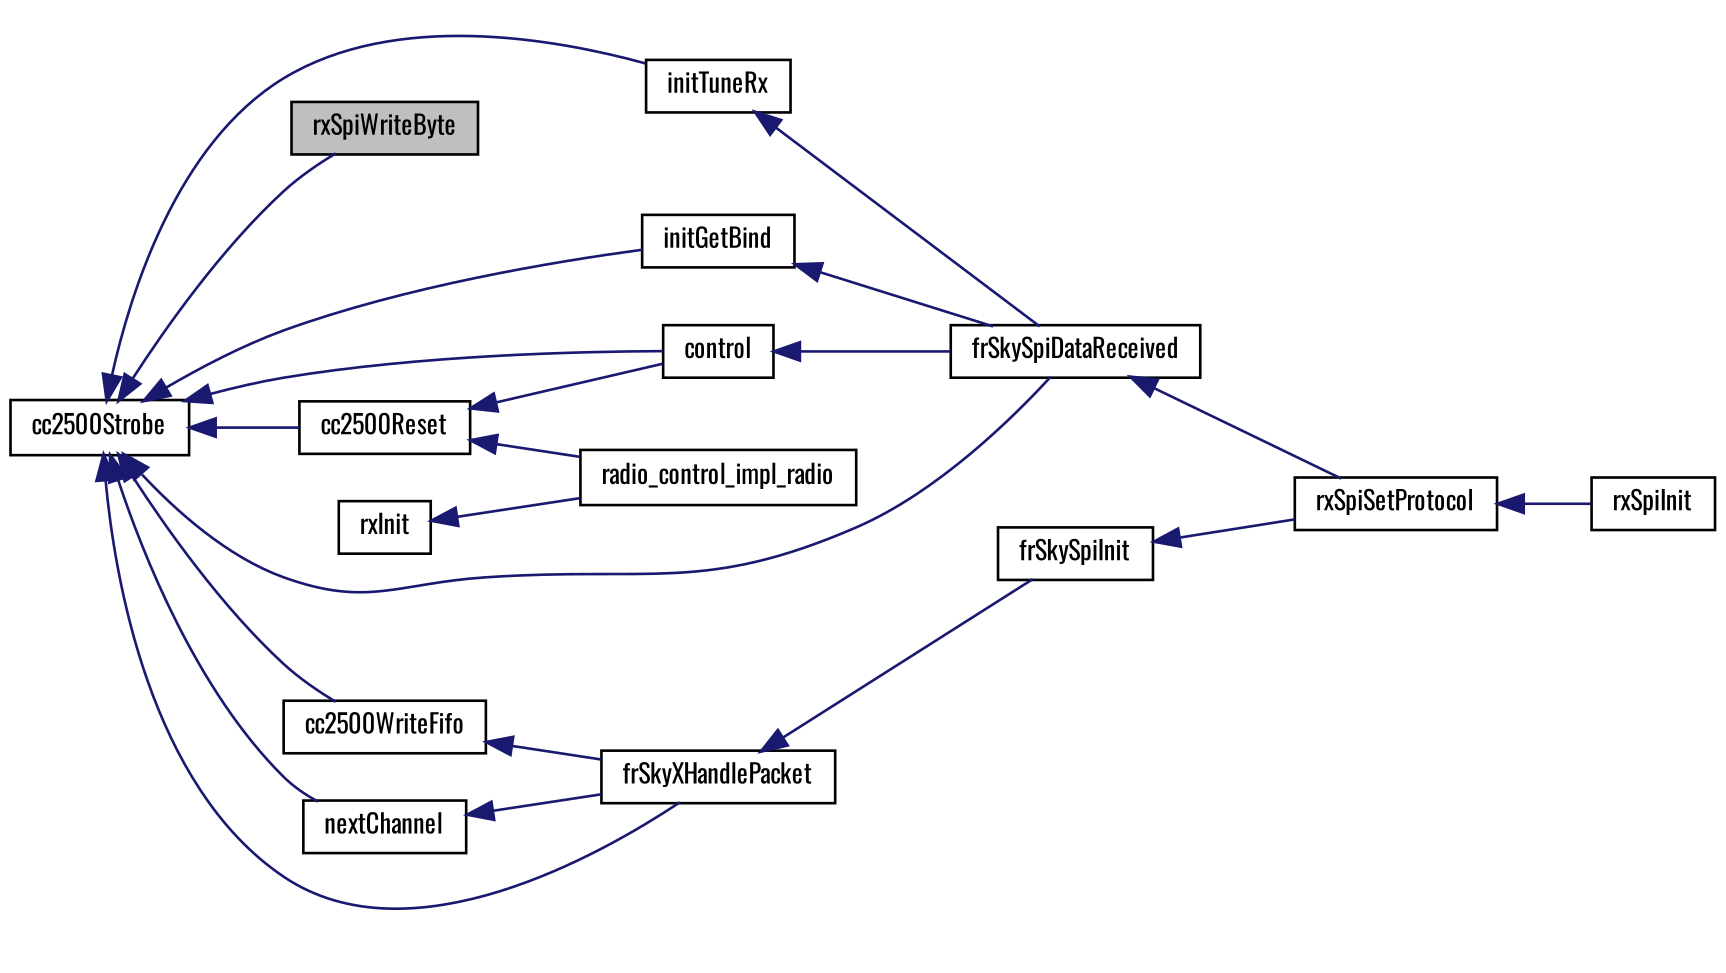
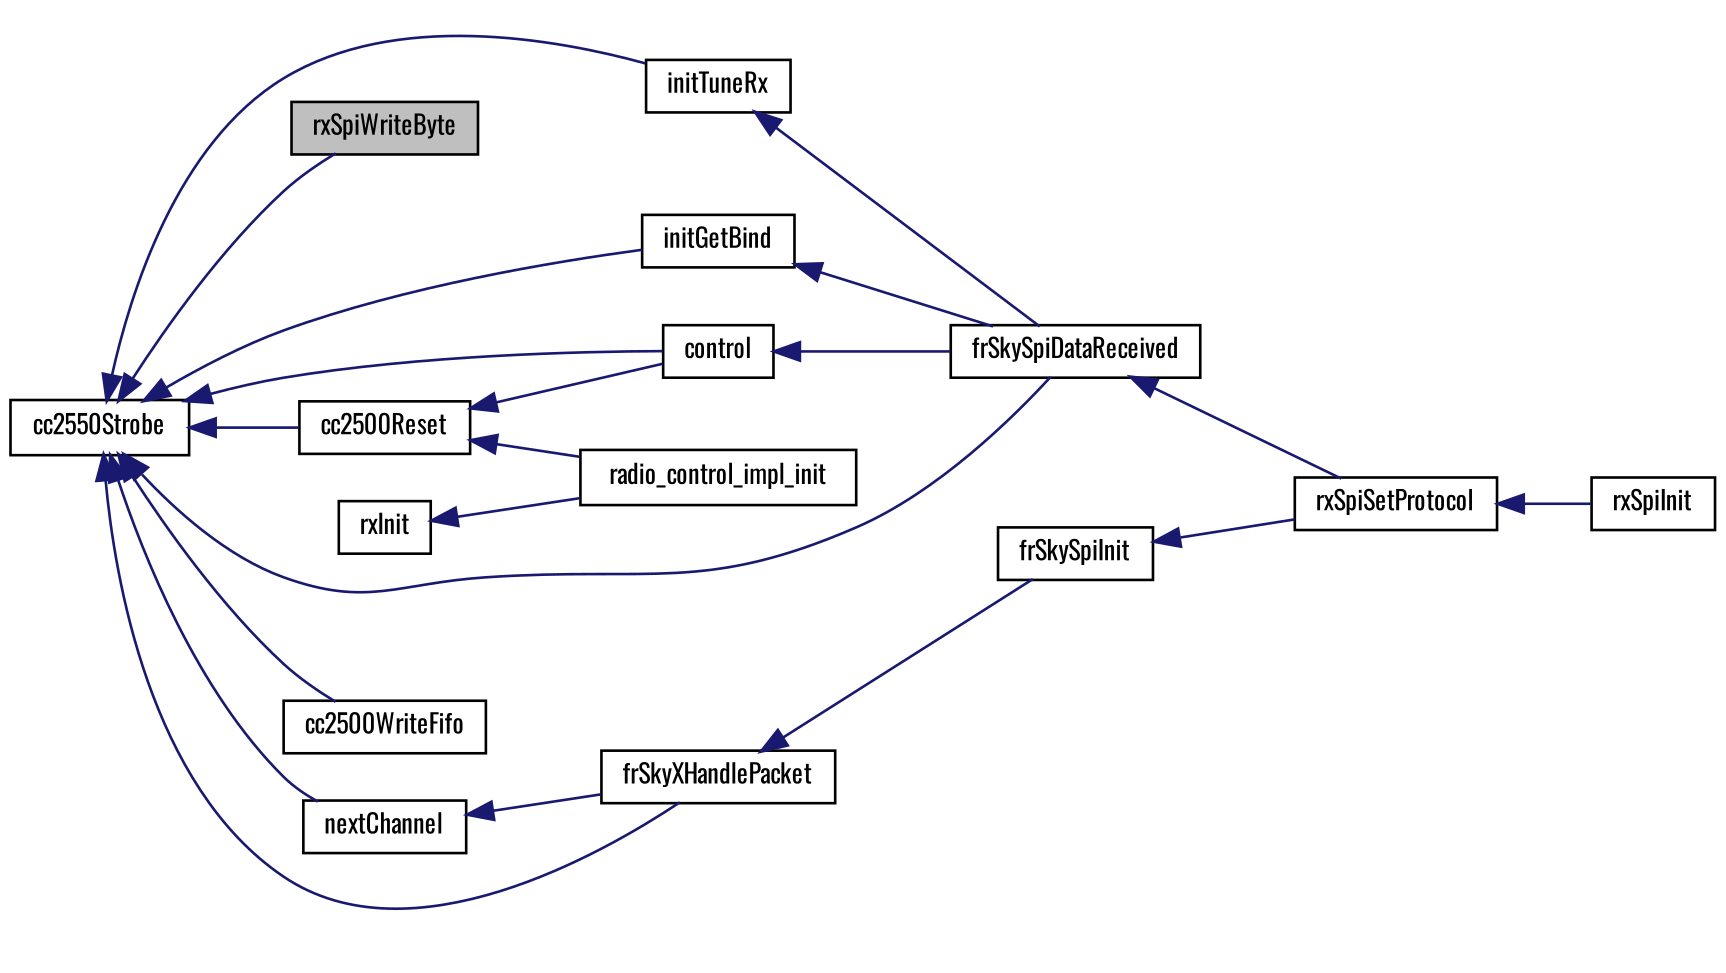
(100, 428) -> (100, 428)
(718, 478) -> (718, 478)
(557, 753) -> none
